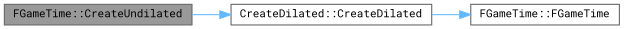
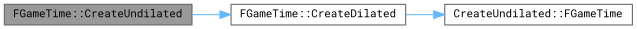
(331, 15) -> (318, 15)
(545, 15) -> (539, 15)
